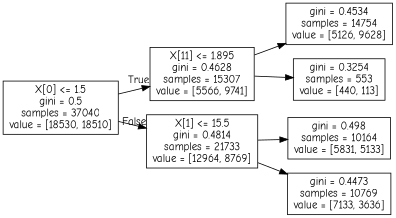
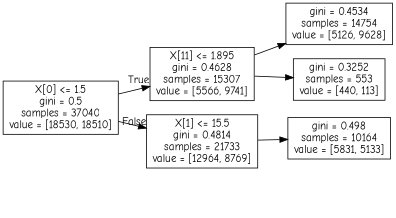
(339, 80) -> (339, 80)
(339, 194) -> none
